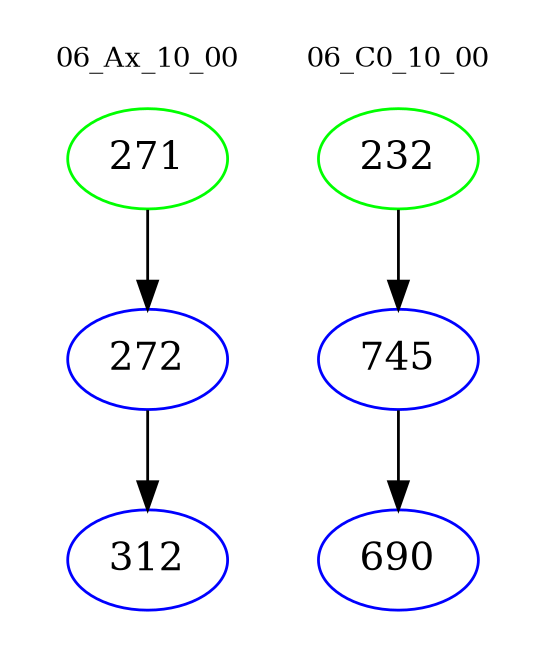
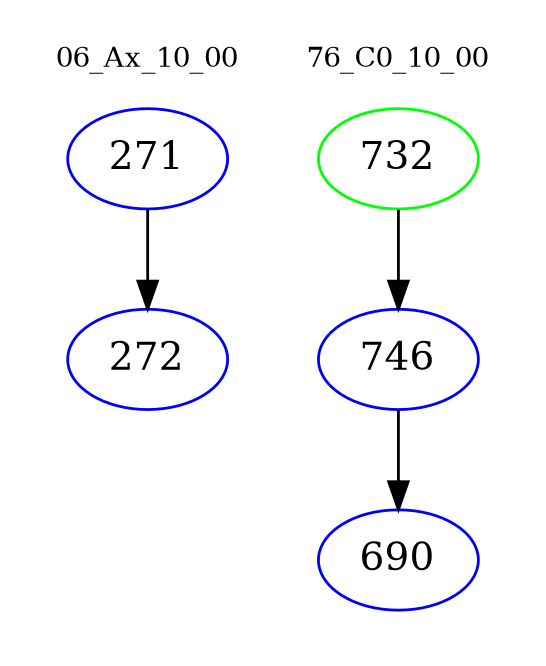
(398, 60) -> (398, 60)
(148, 159) -> (148, 159)
(398, 159) -> (398, 159)
(398, 359) -> (398, 359)
(148, 560) -> none
